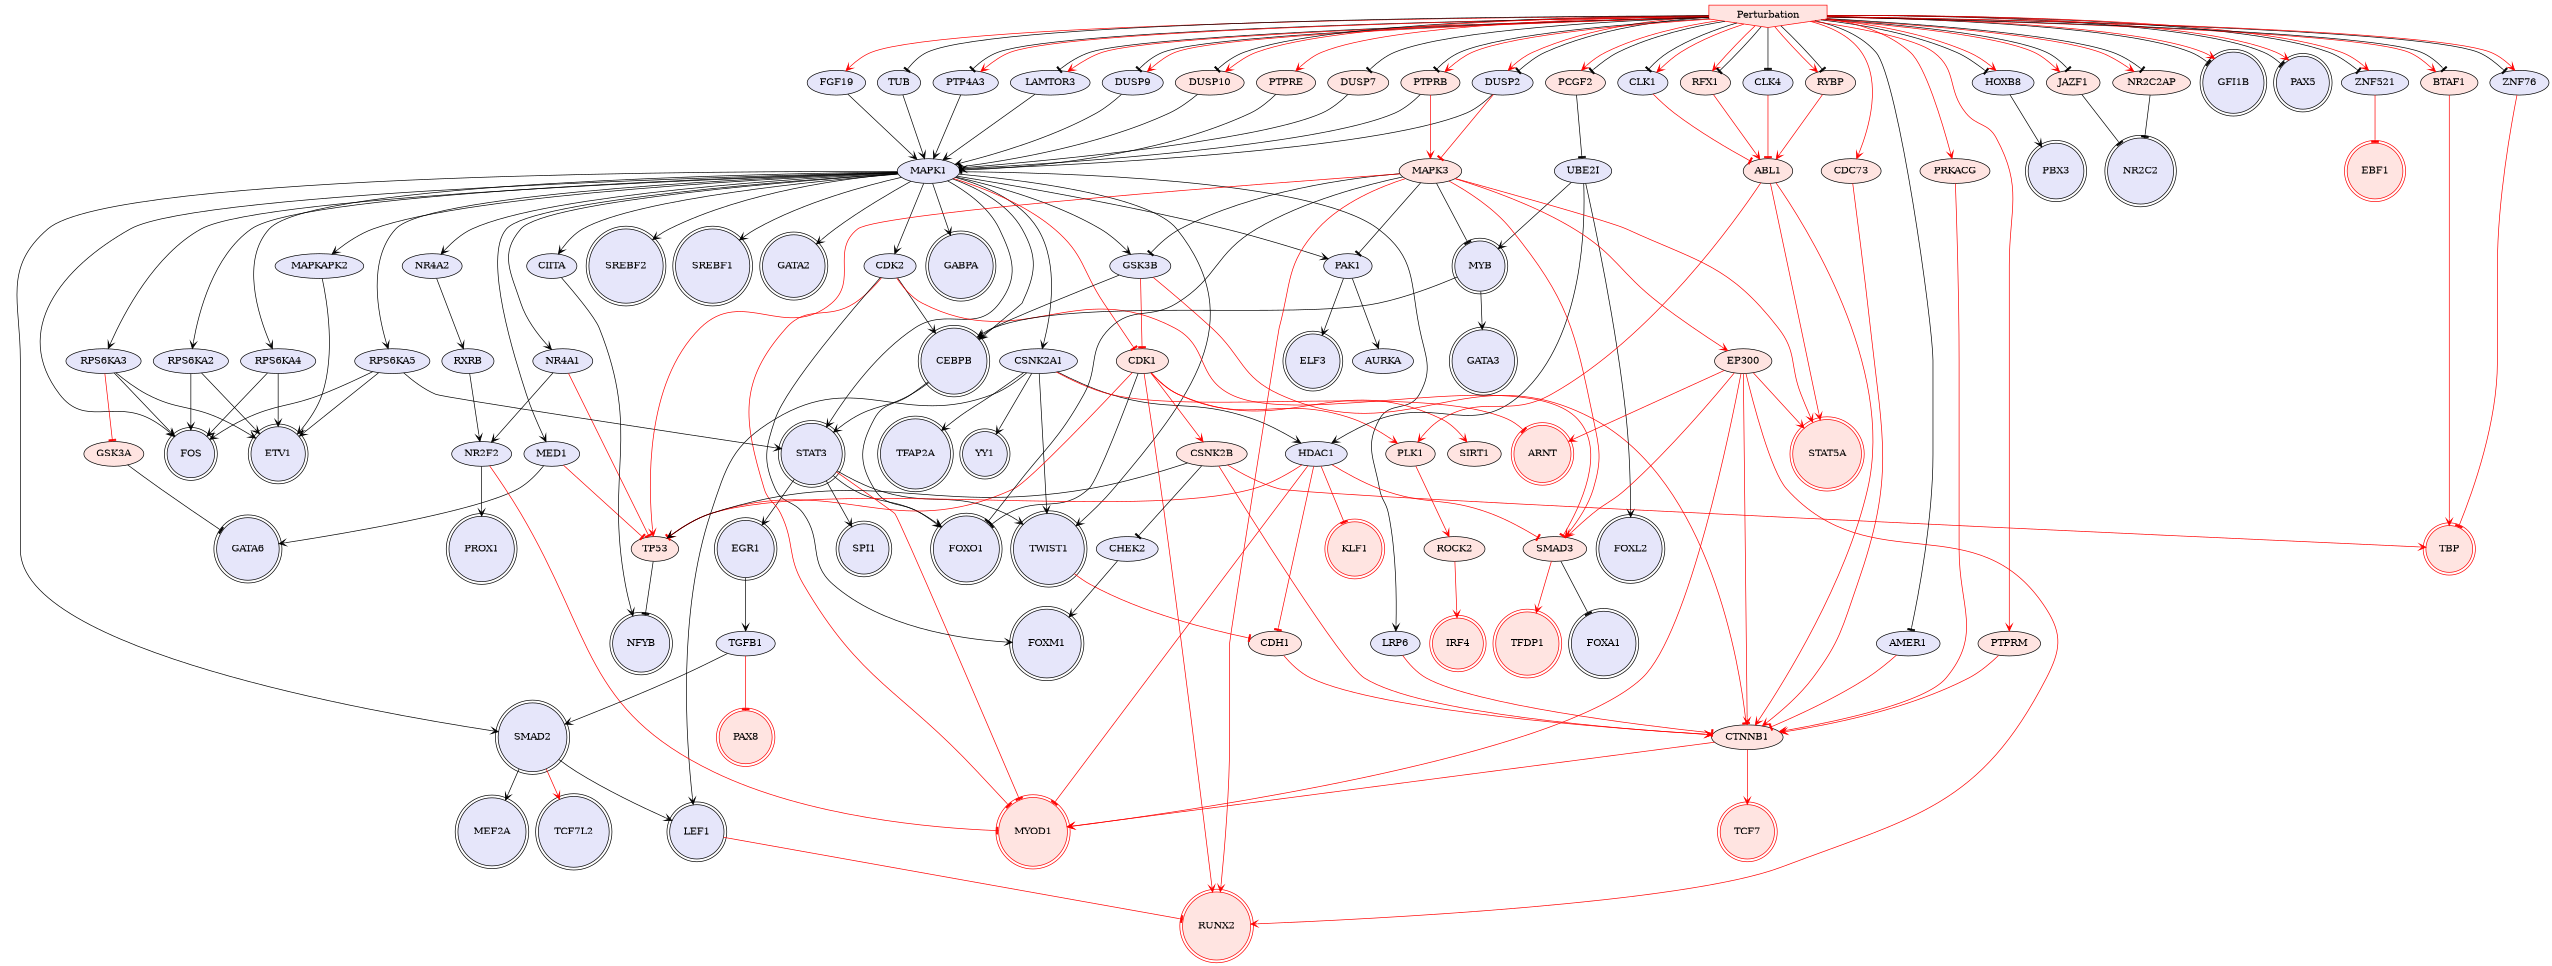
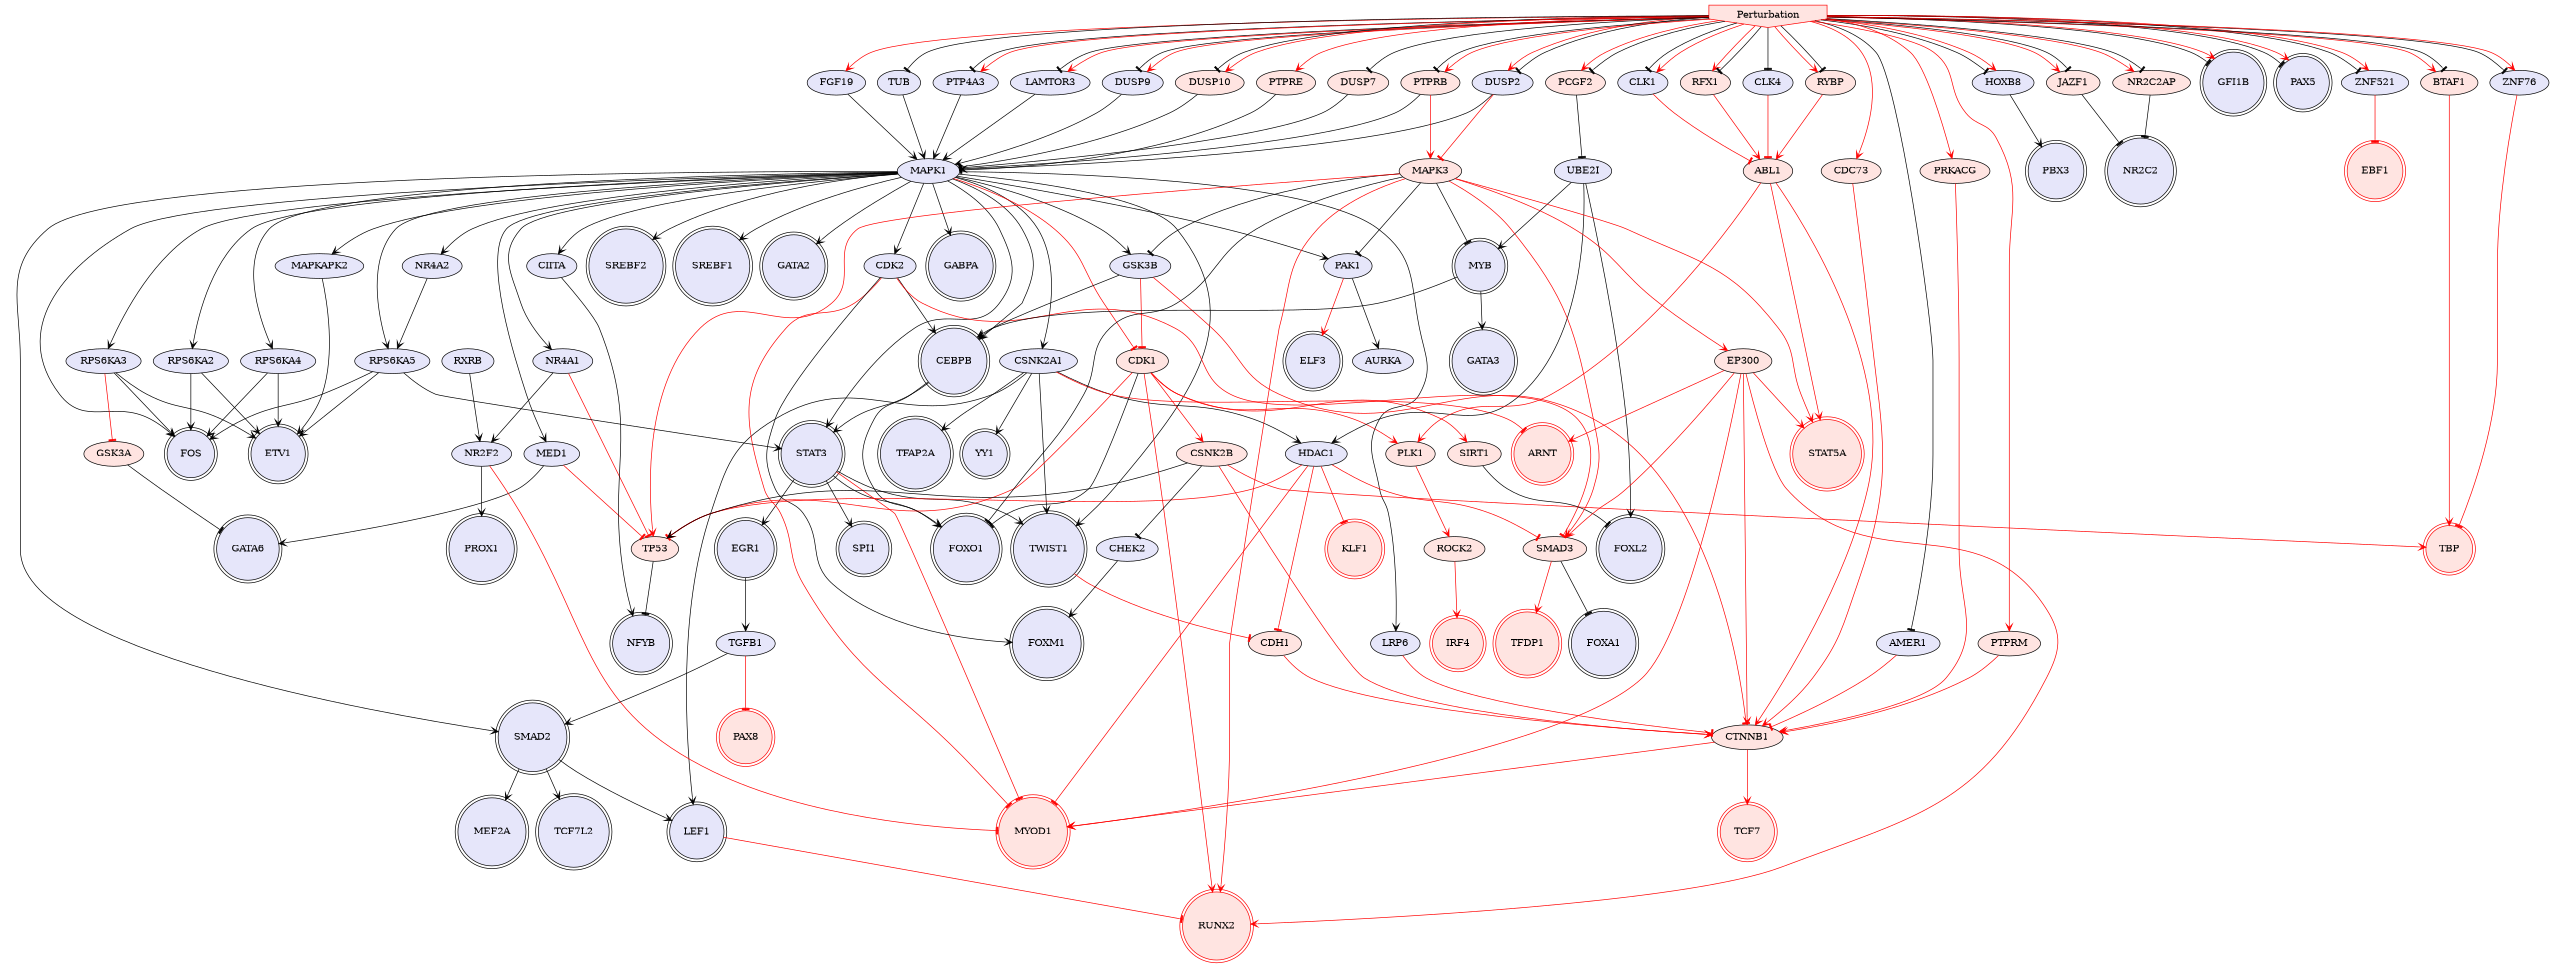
(1334, 304) -> (1334, 304)
(449, 310) -> (414, 310)
none -> (1541, 501)
(552, 781) -> (552, 781)
